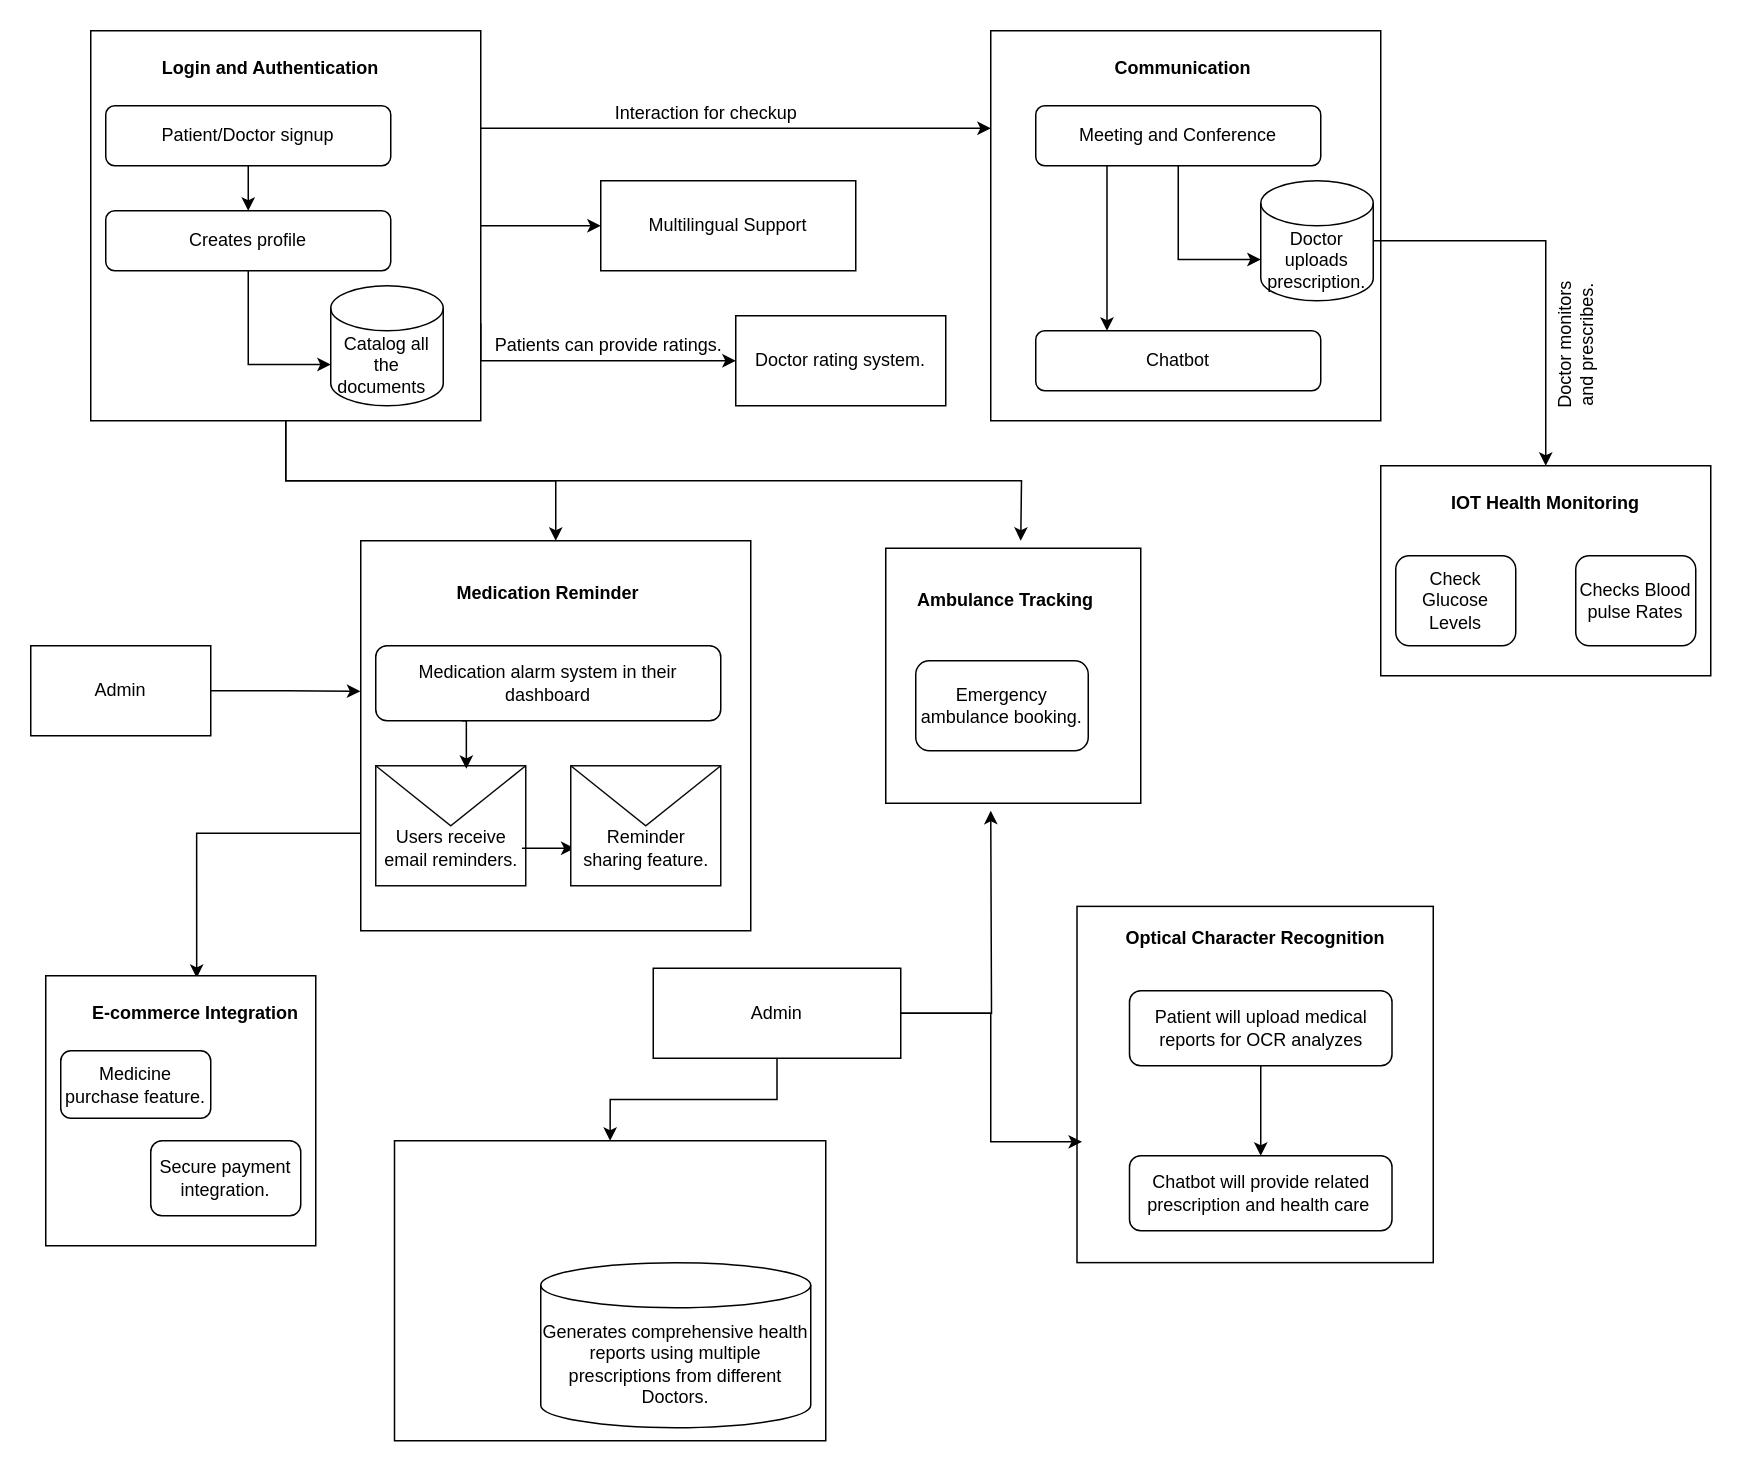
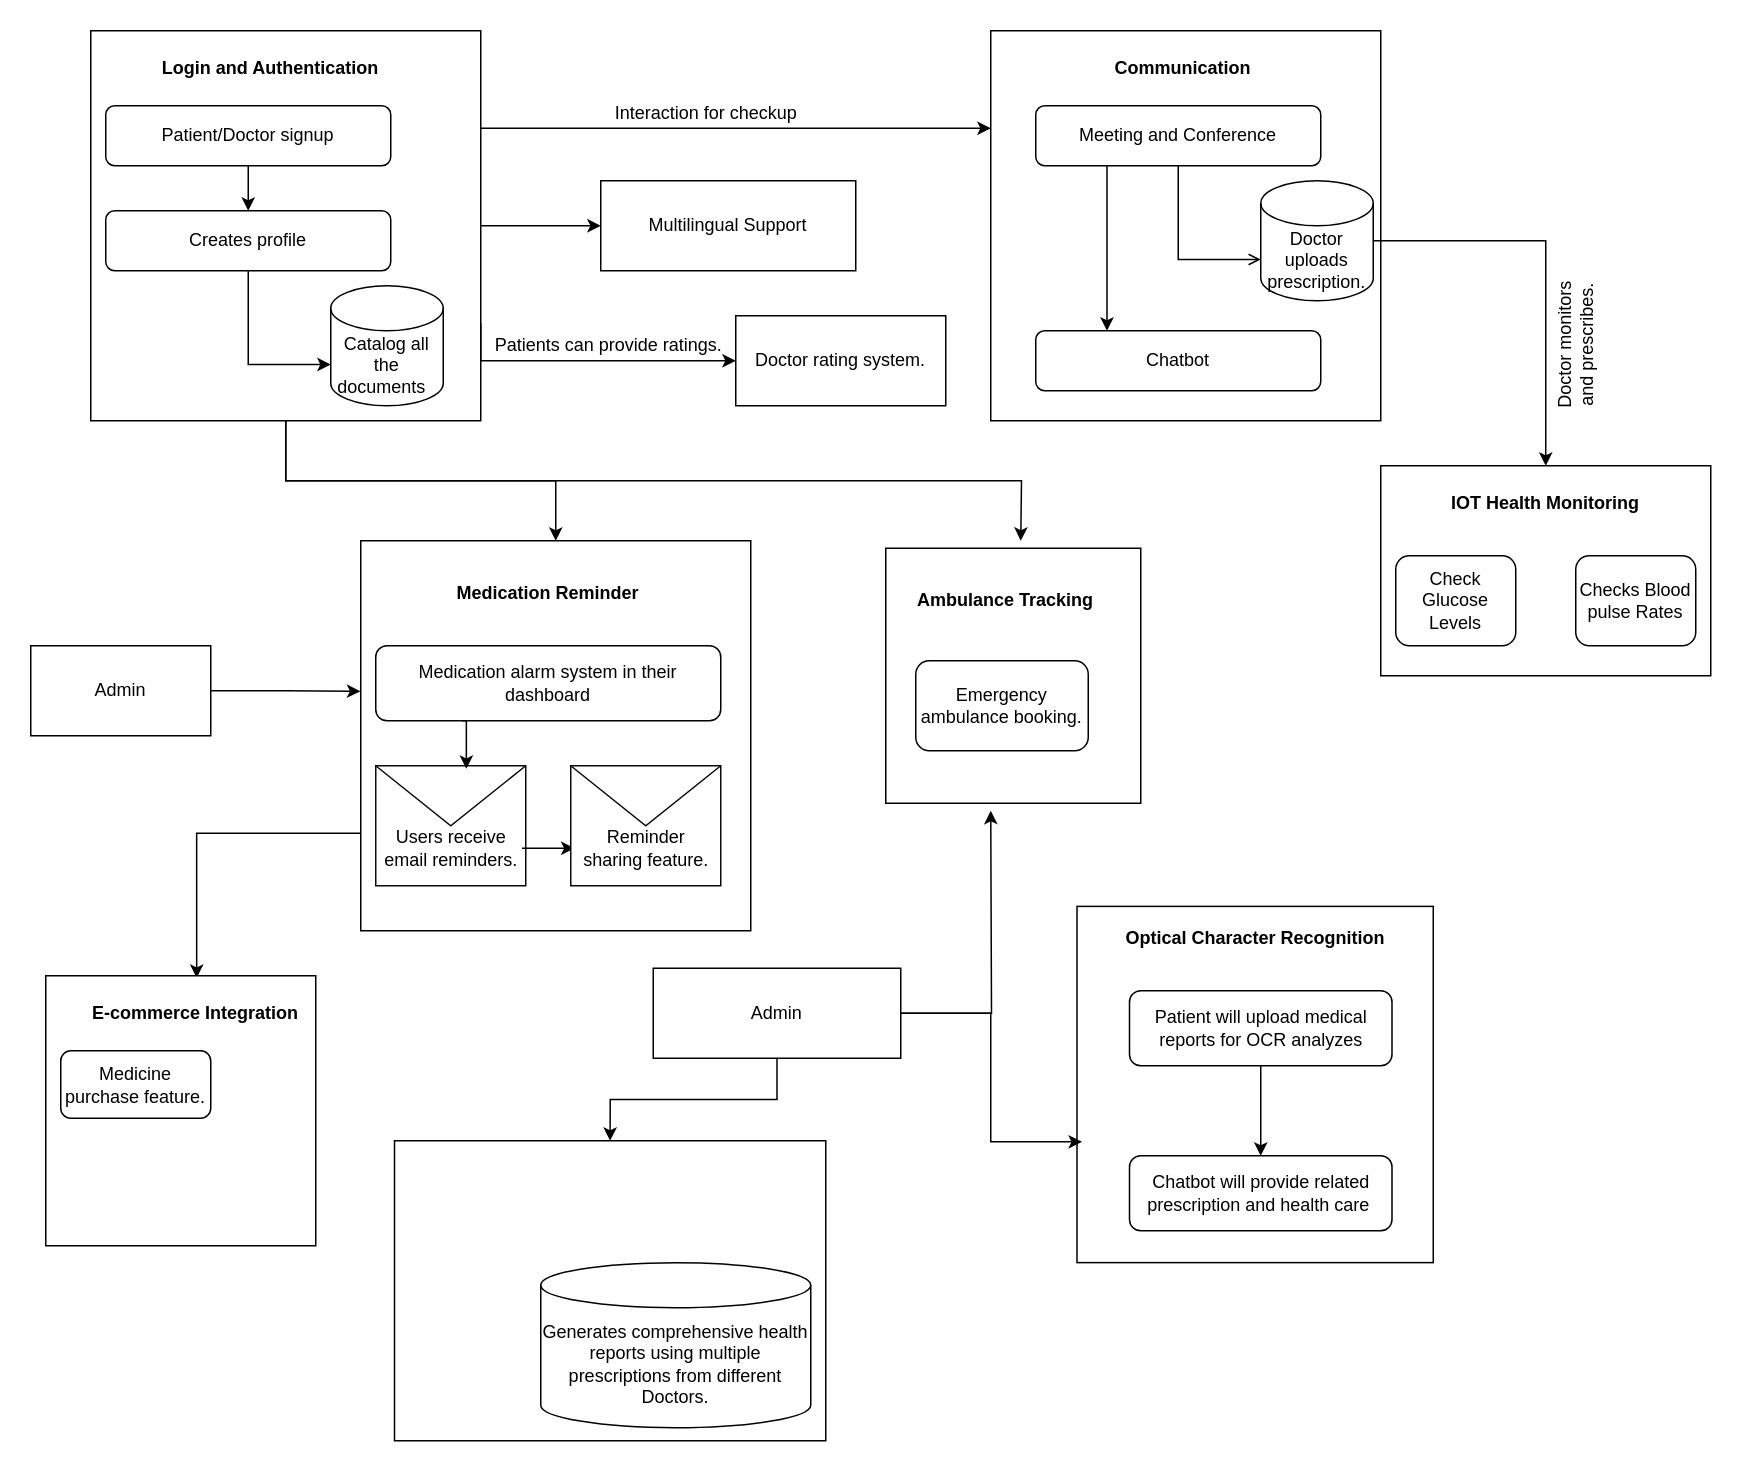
(1249, 260) -> (1251, 260)
(226, 1178) -> none
